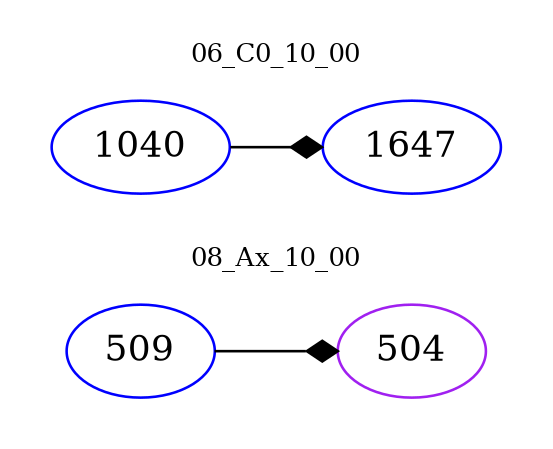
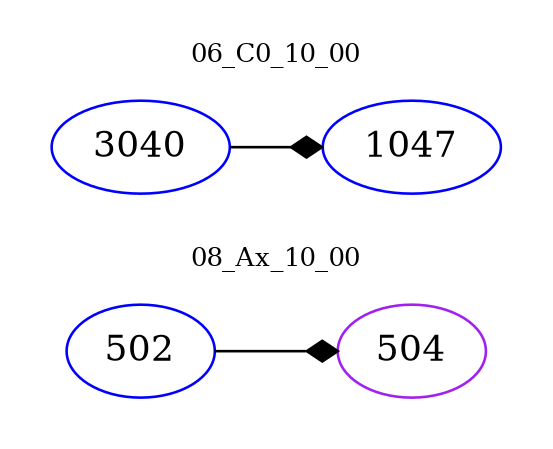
(141, 147) -> (141, 147)
(412, 147) -> (412, 147)
(141, 351) -> (141, 351)
